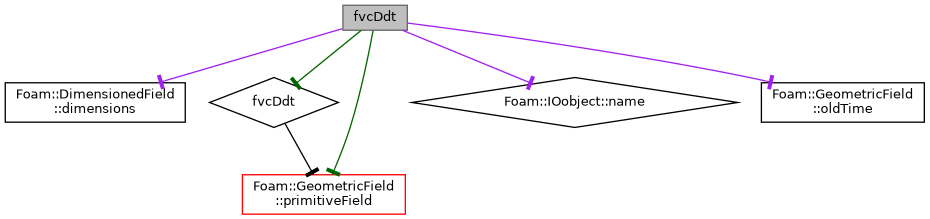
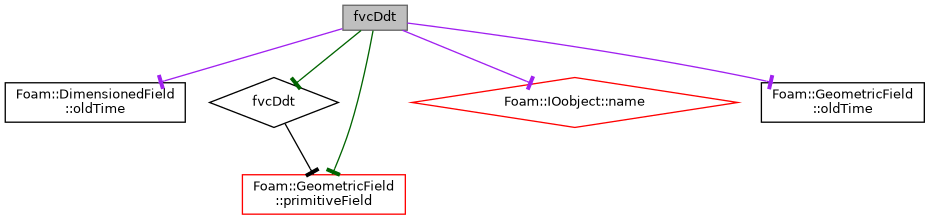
(95, 102) -> (95, 102)
(575, 102) -> (575, 102)
